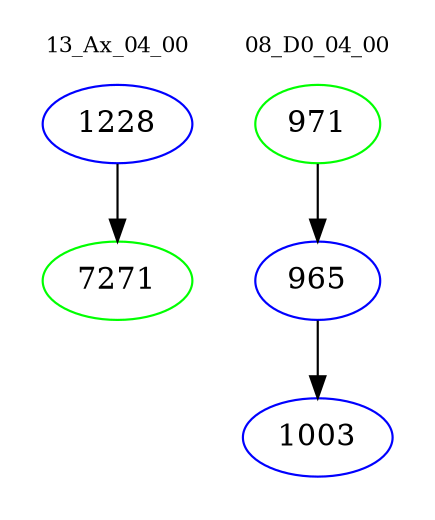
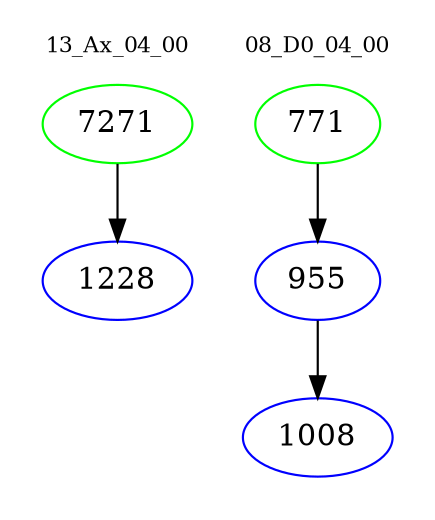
(318, 124) -> (318, 124)
(118, 192) -> (118, 192)
(318, 281) -> (318, 281)
(318, 437) -> (318, 437)
